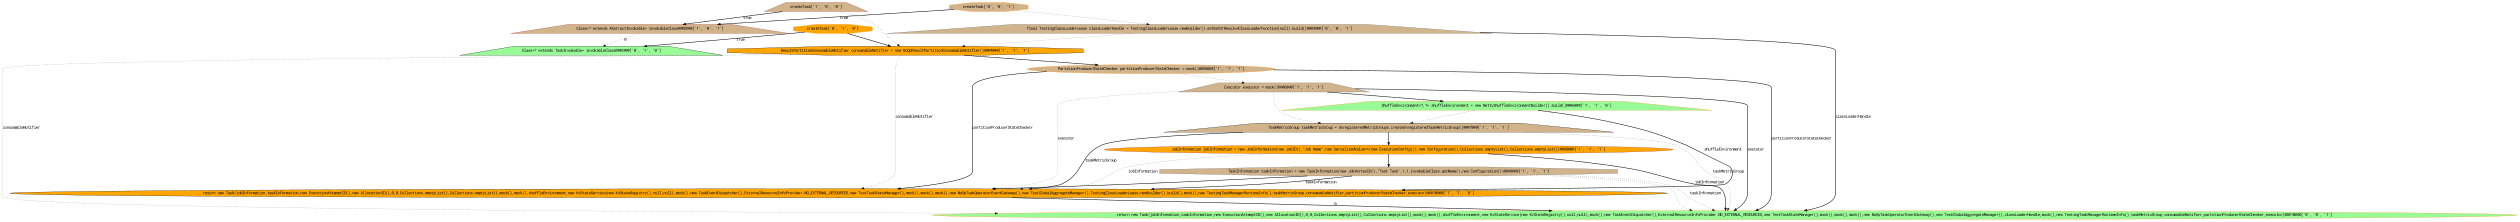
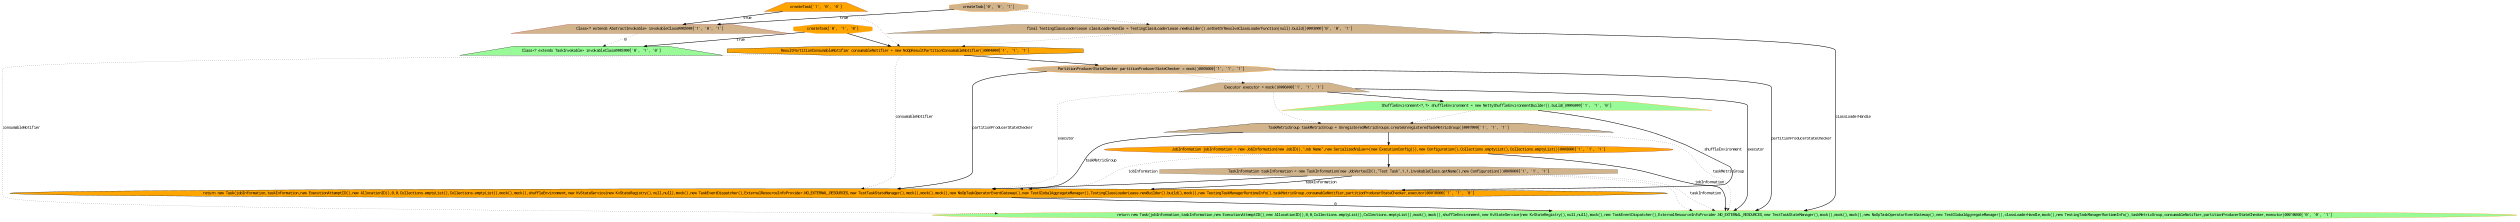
(816, 7) -> (816, 7)
